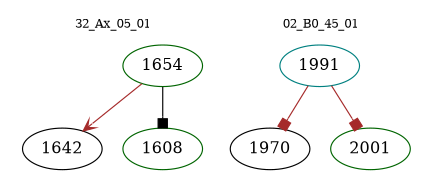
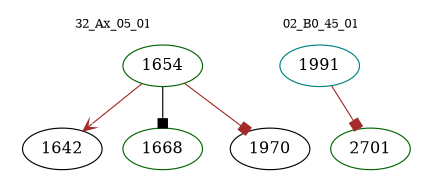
(298, 102) -> (205, 99)
(163, 149) -> (163, 149)
(370, 149) -> (370, 149)
